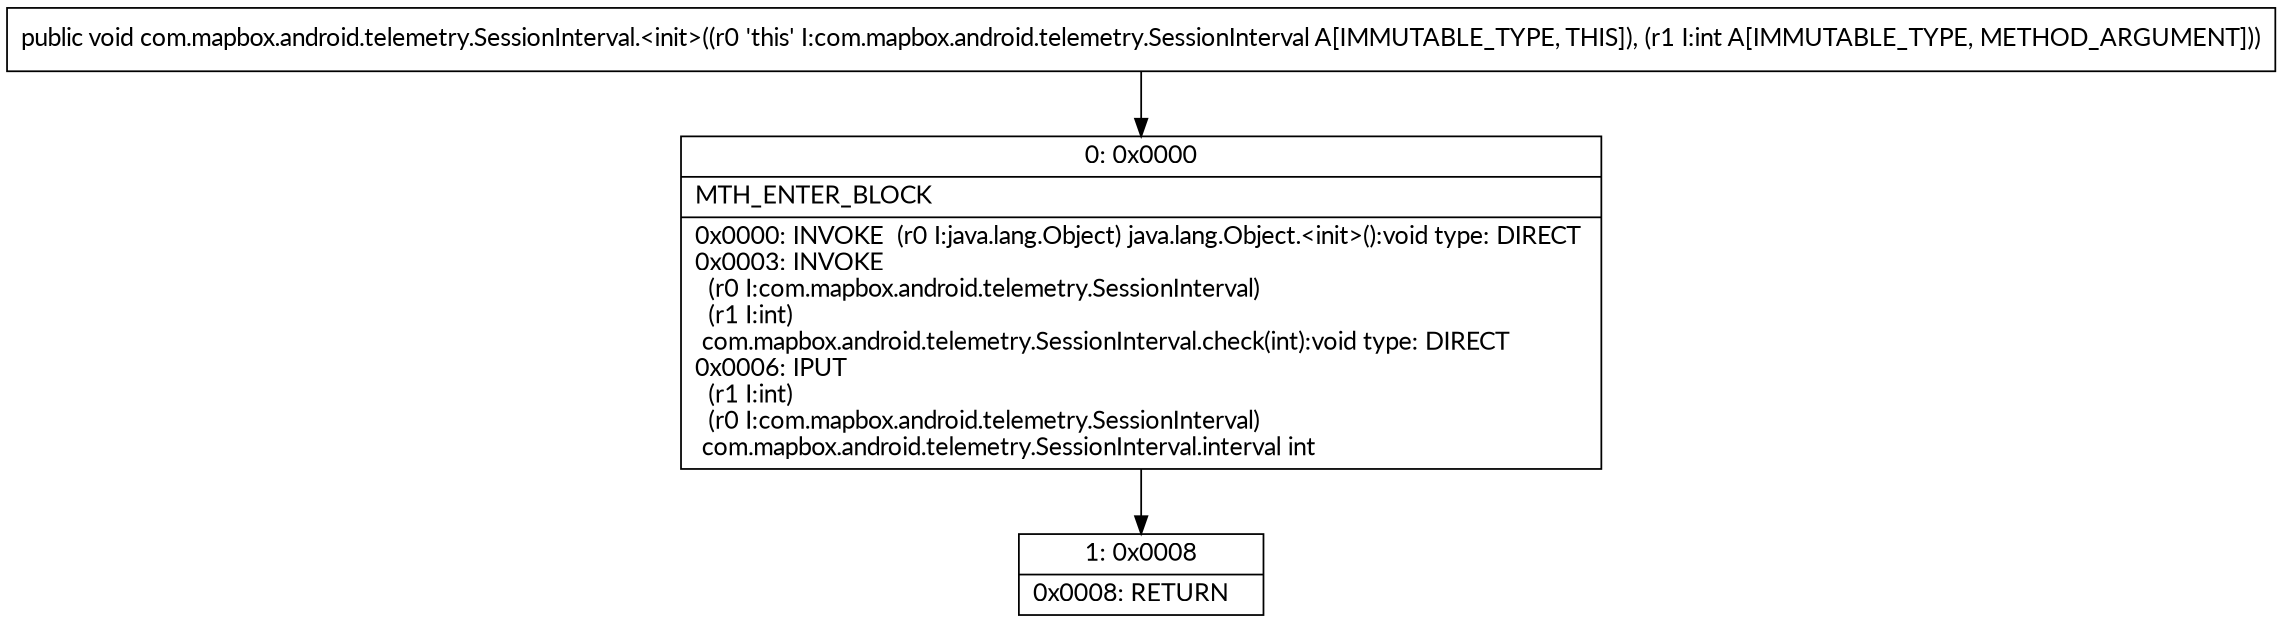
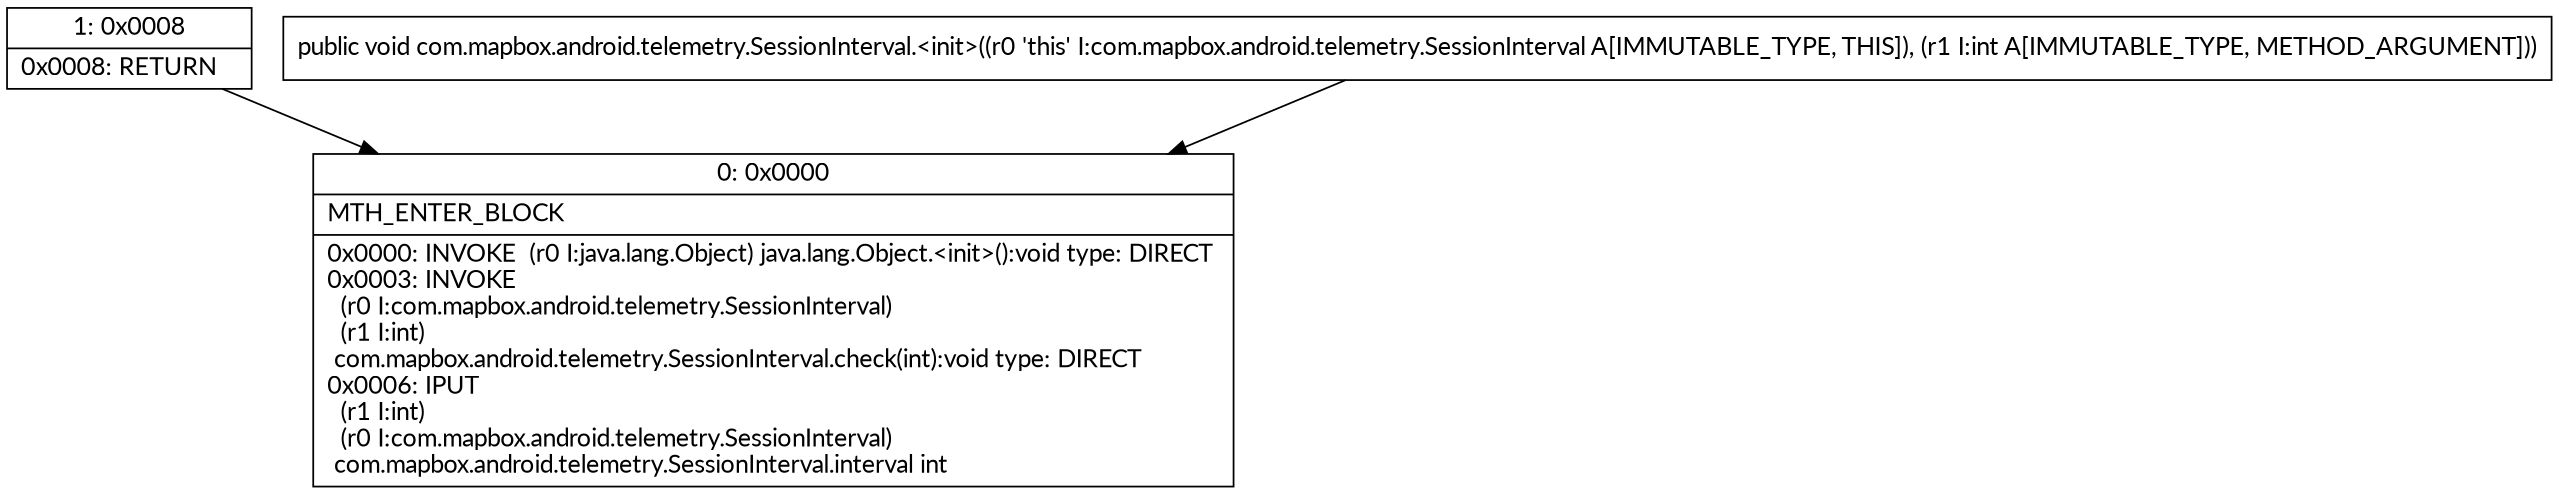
(1141, 493) -> (292, 118)
